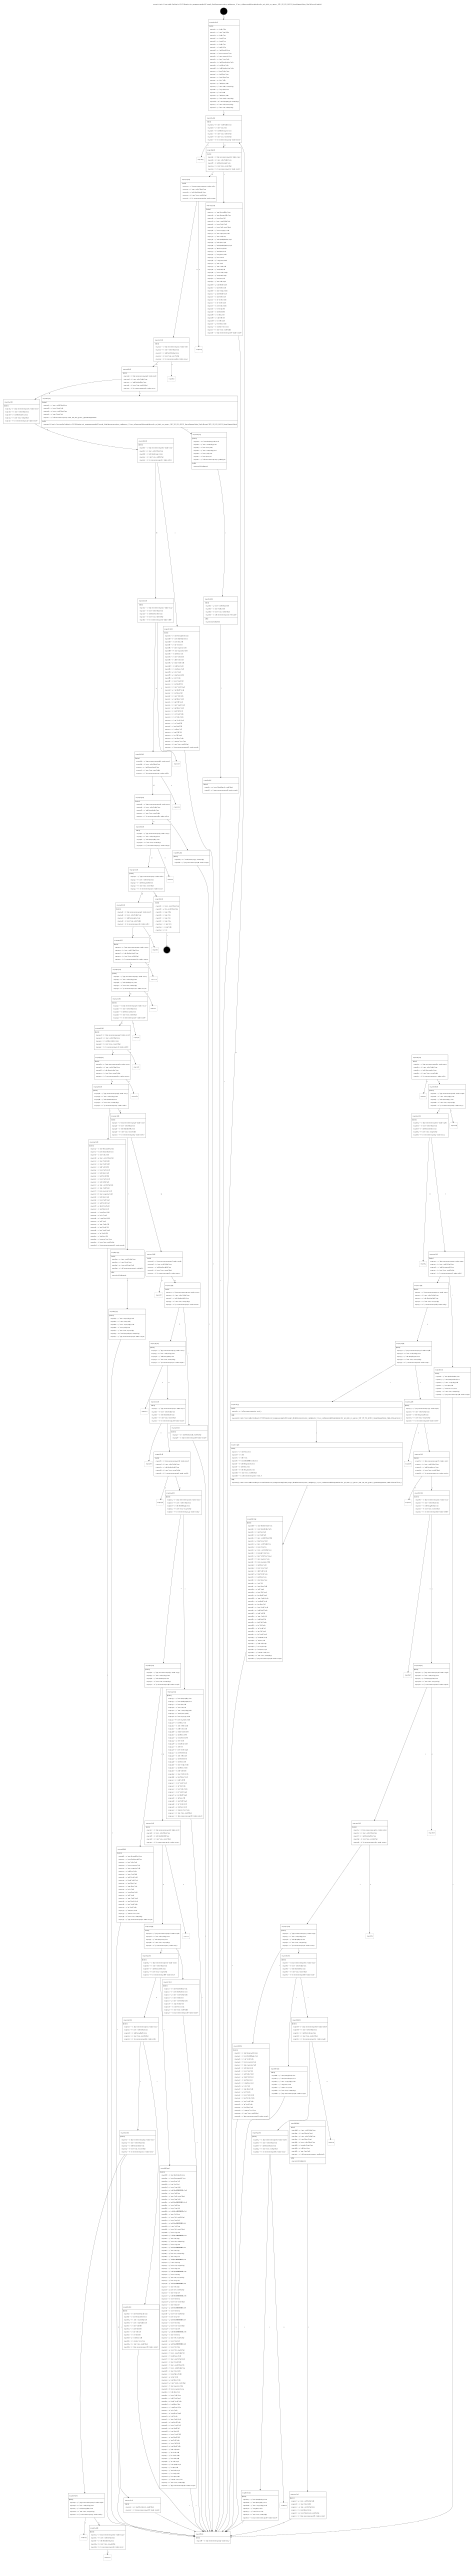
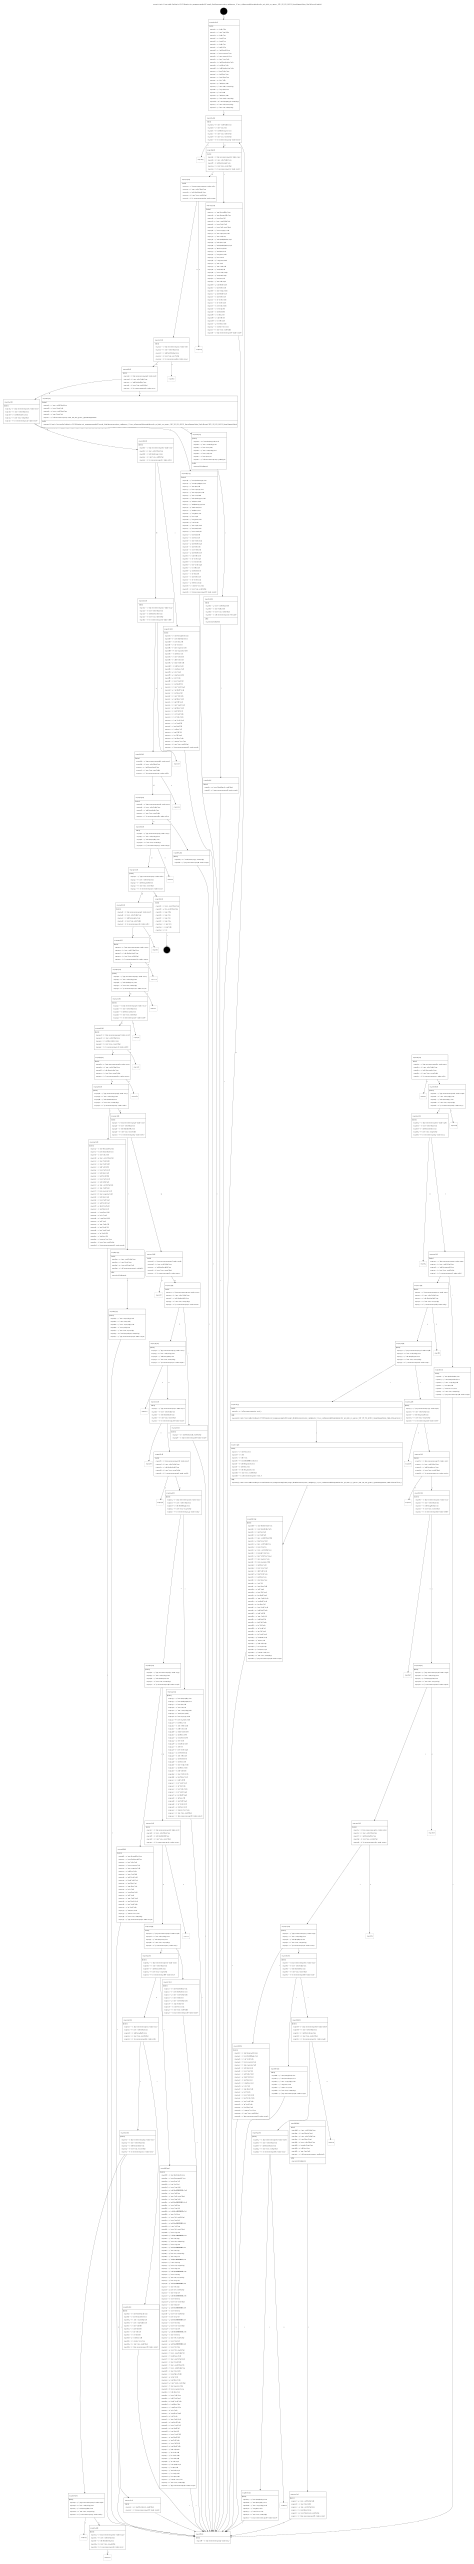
none -> (199, 533)
none -> (437, 1353)
